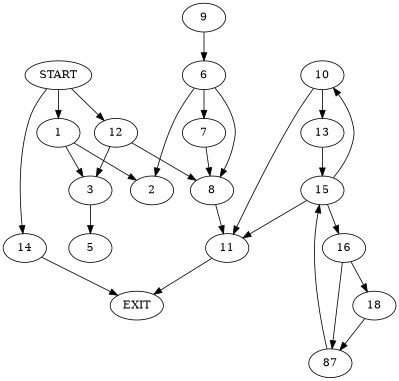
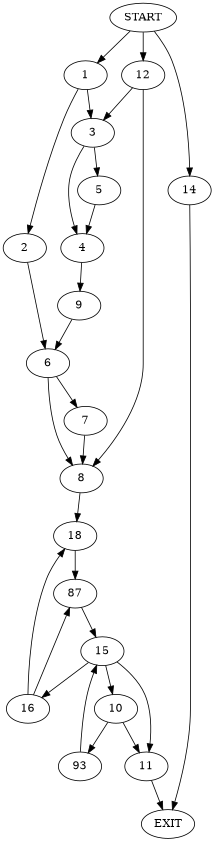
(172, 126) -> (36, 302)
(322, 133) -> (80, 766)
(219, 215) -> (79, 503)
none -> (82, 248)
